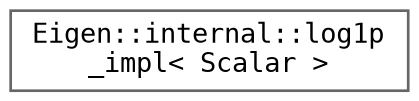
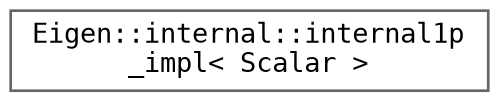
(209, 51) -> (249, 51)
